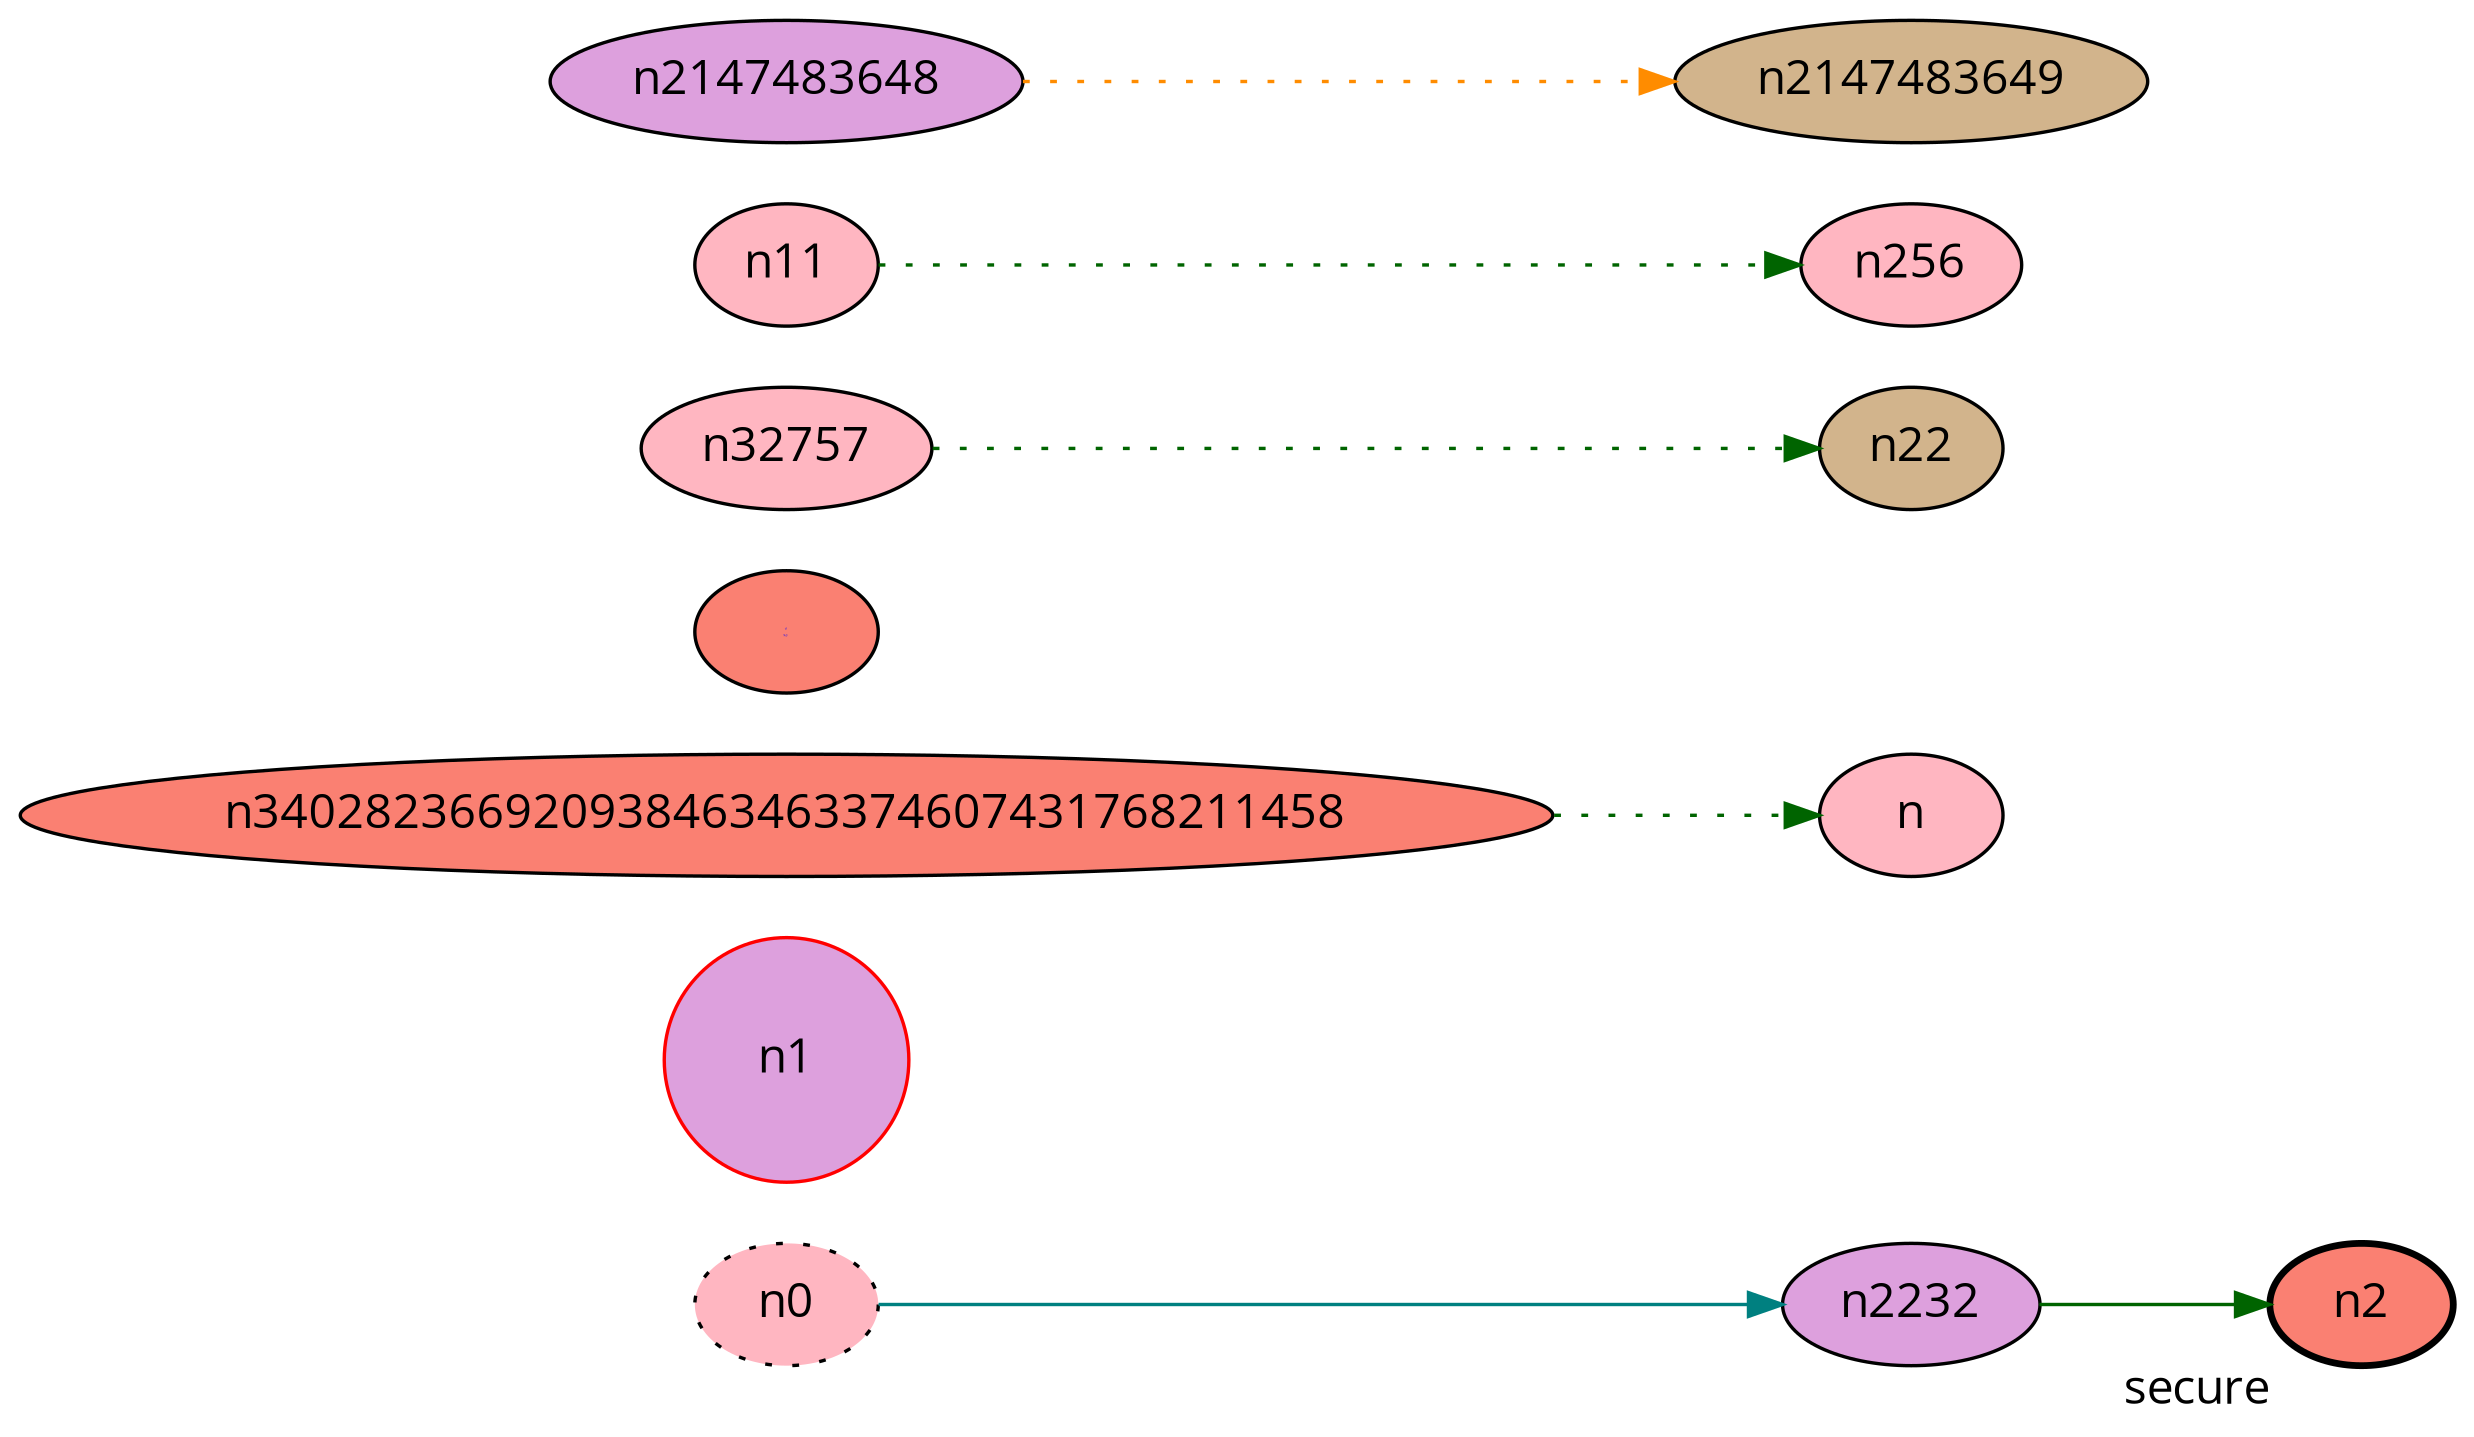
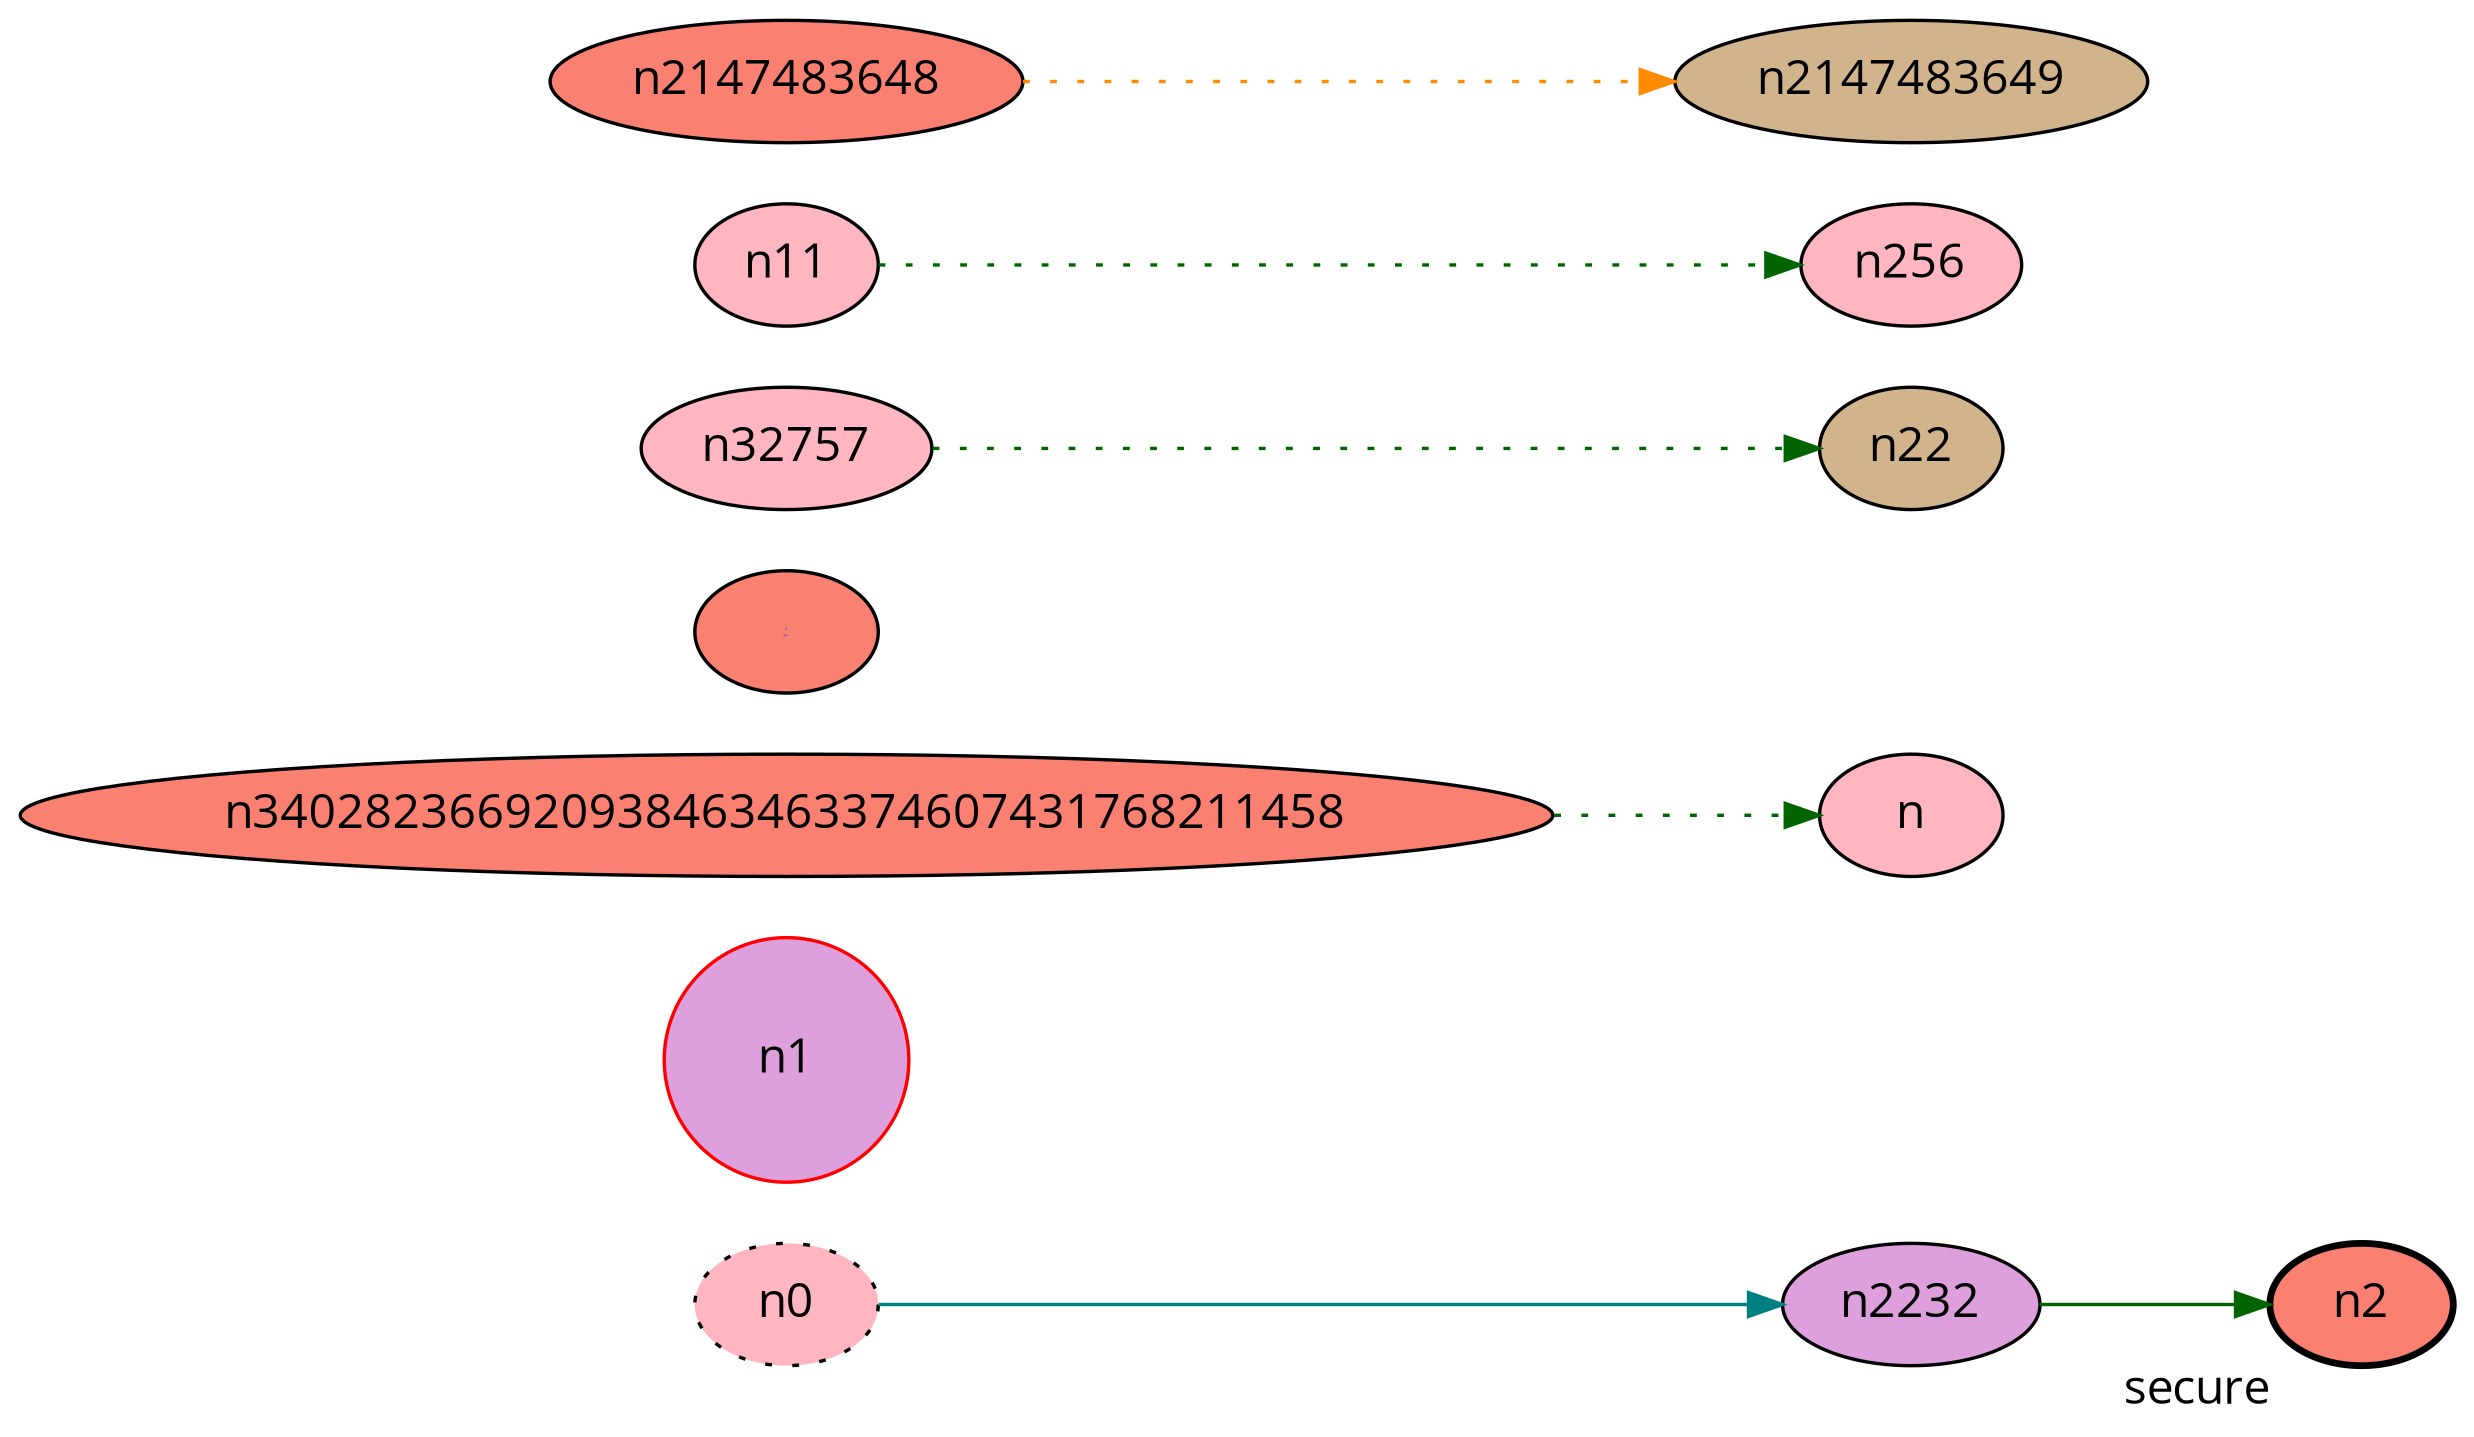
(787, 82) -> (787, 82)
